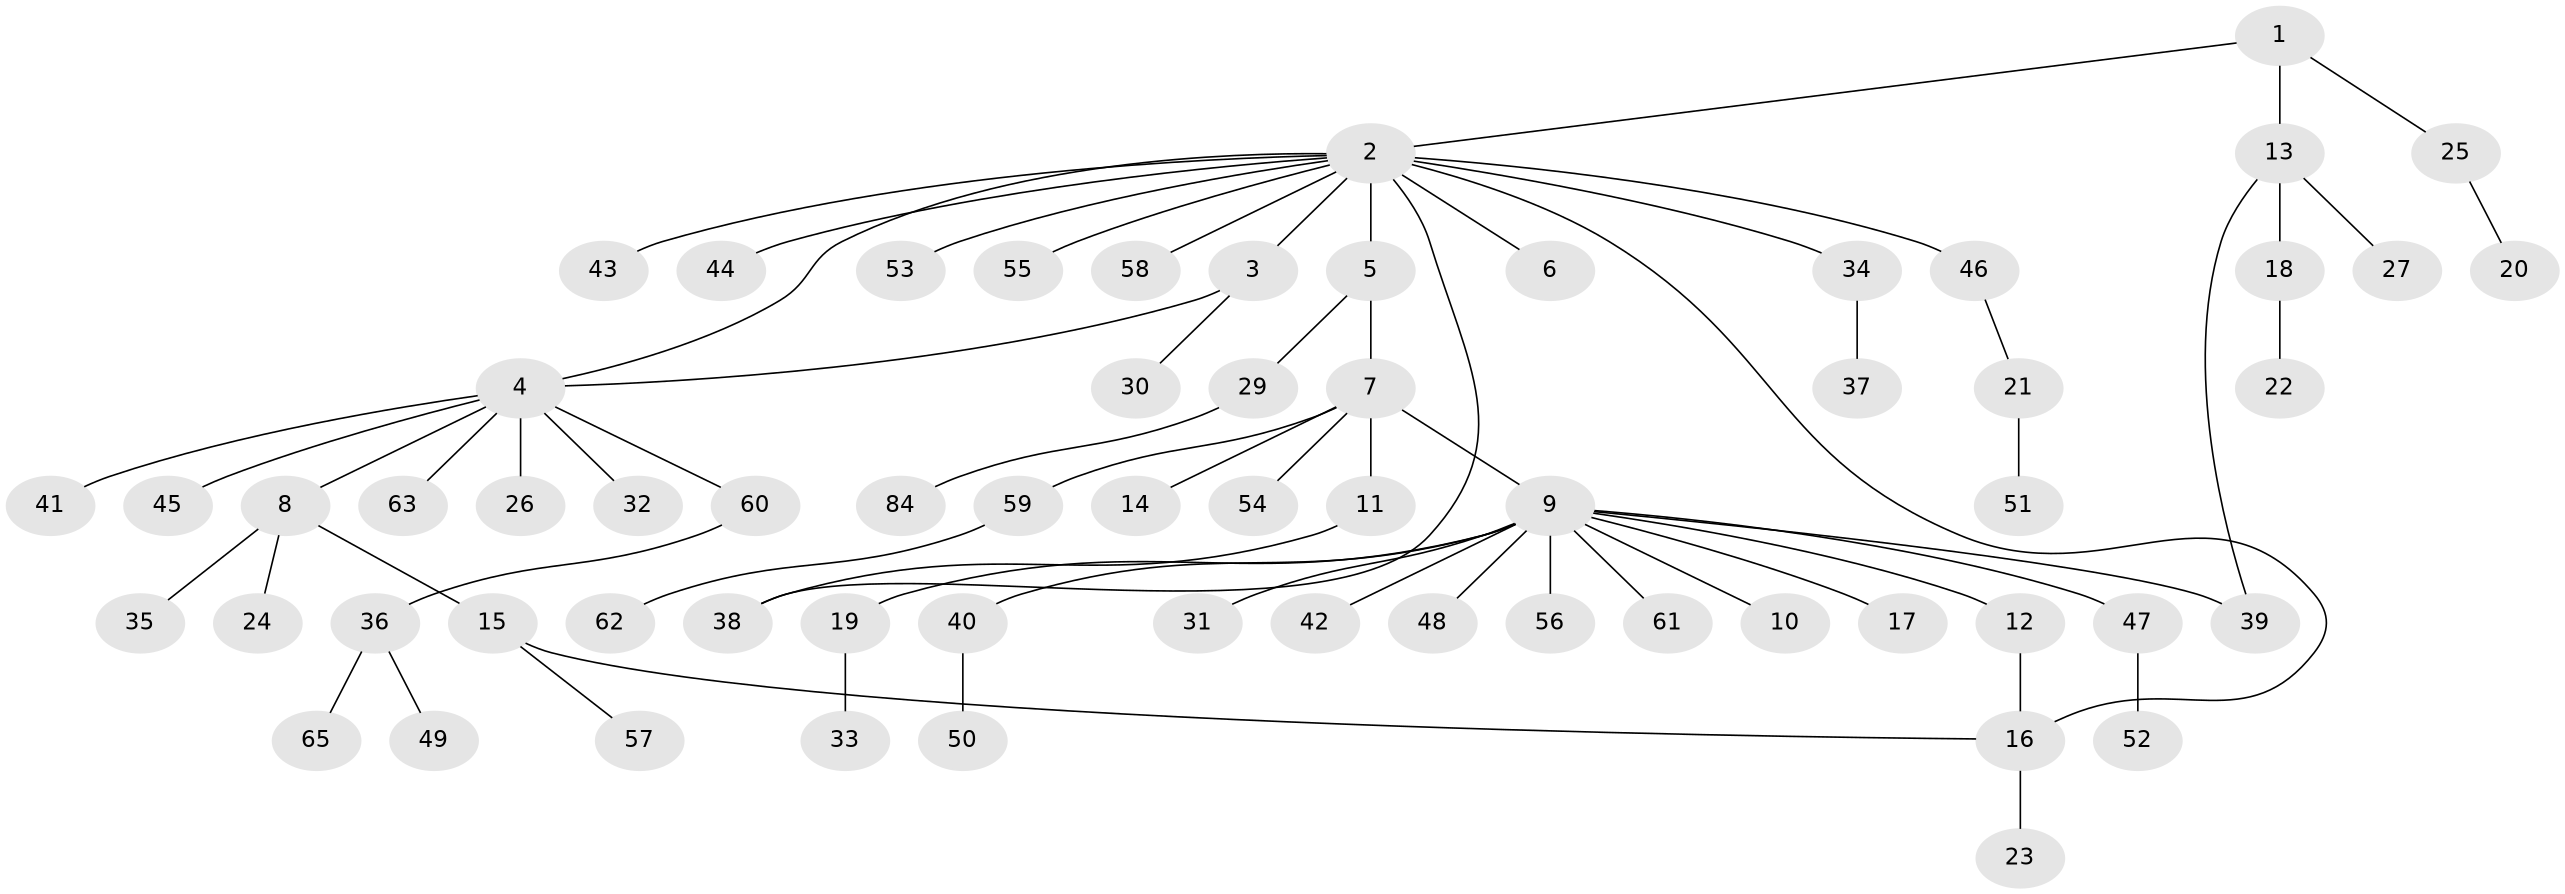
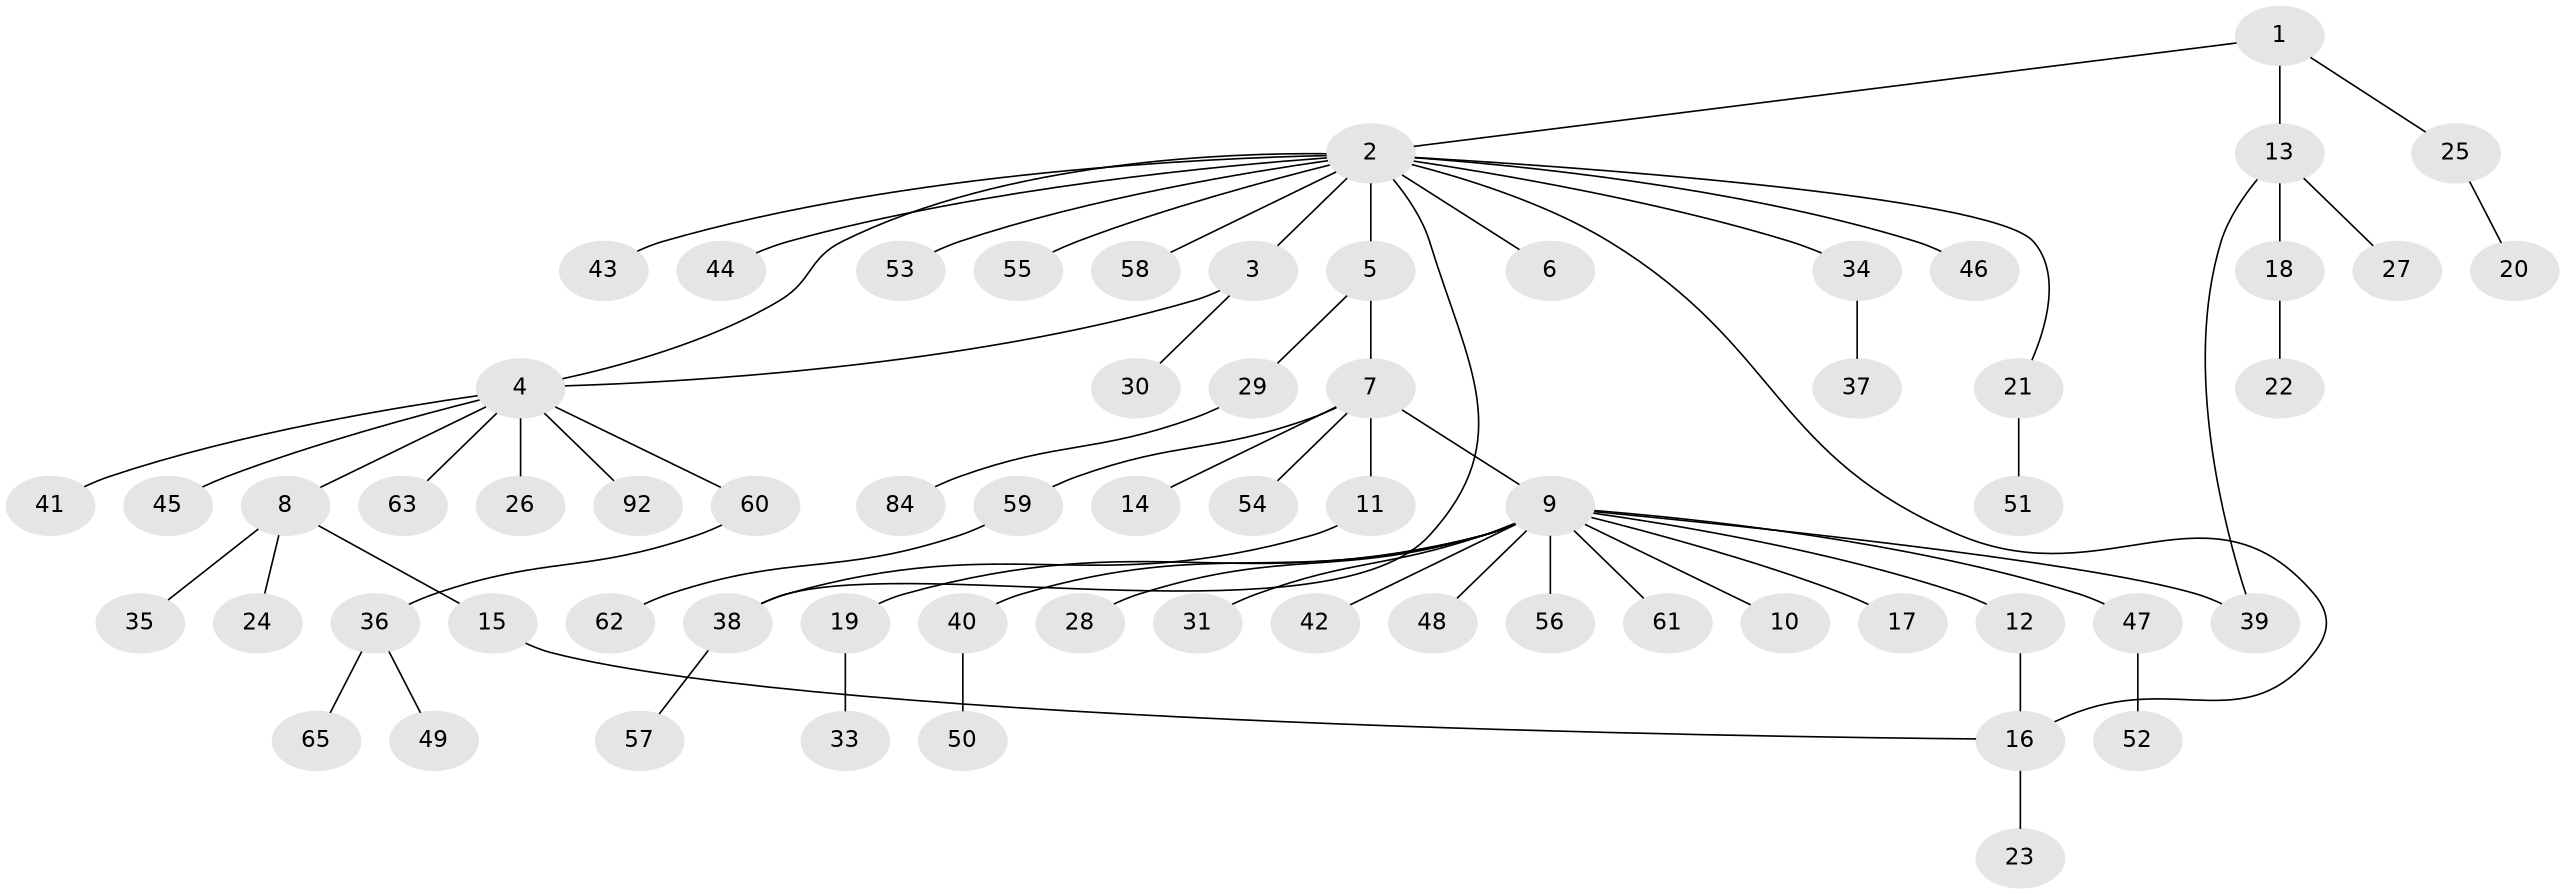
(1997, 329) -> (1789, 188)
(638, 506) -> (638, 506)
none -> (1080, 623)
(566, 682) -> (680, 687)
